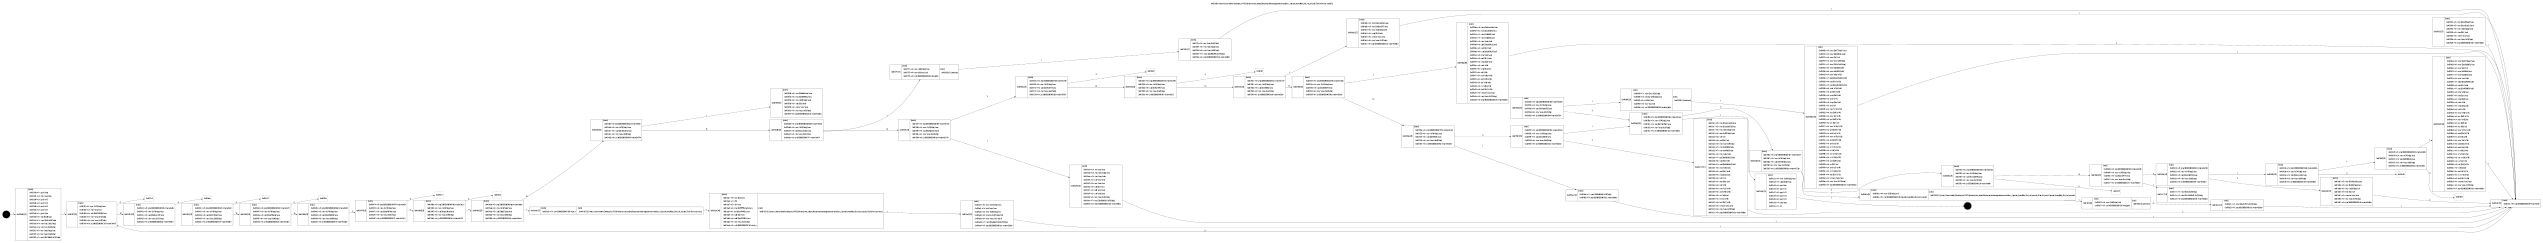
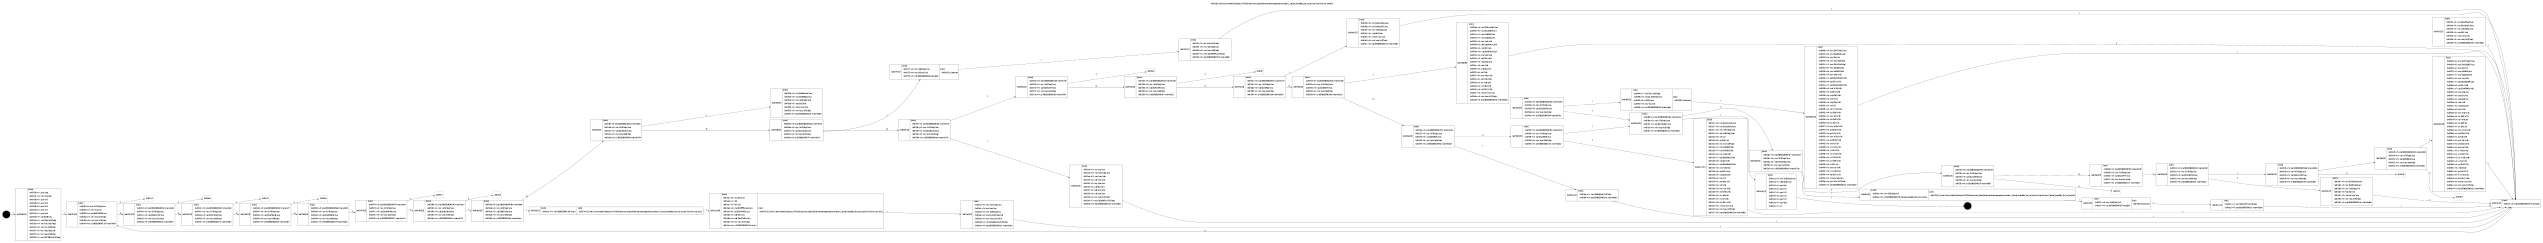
(2182, 195) -> none
none -> (177, 214)
